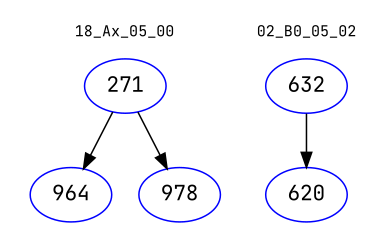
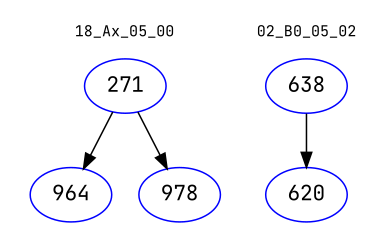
(306, 86) -> (306, 86)
